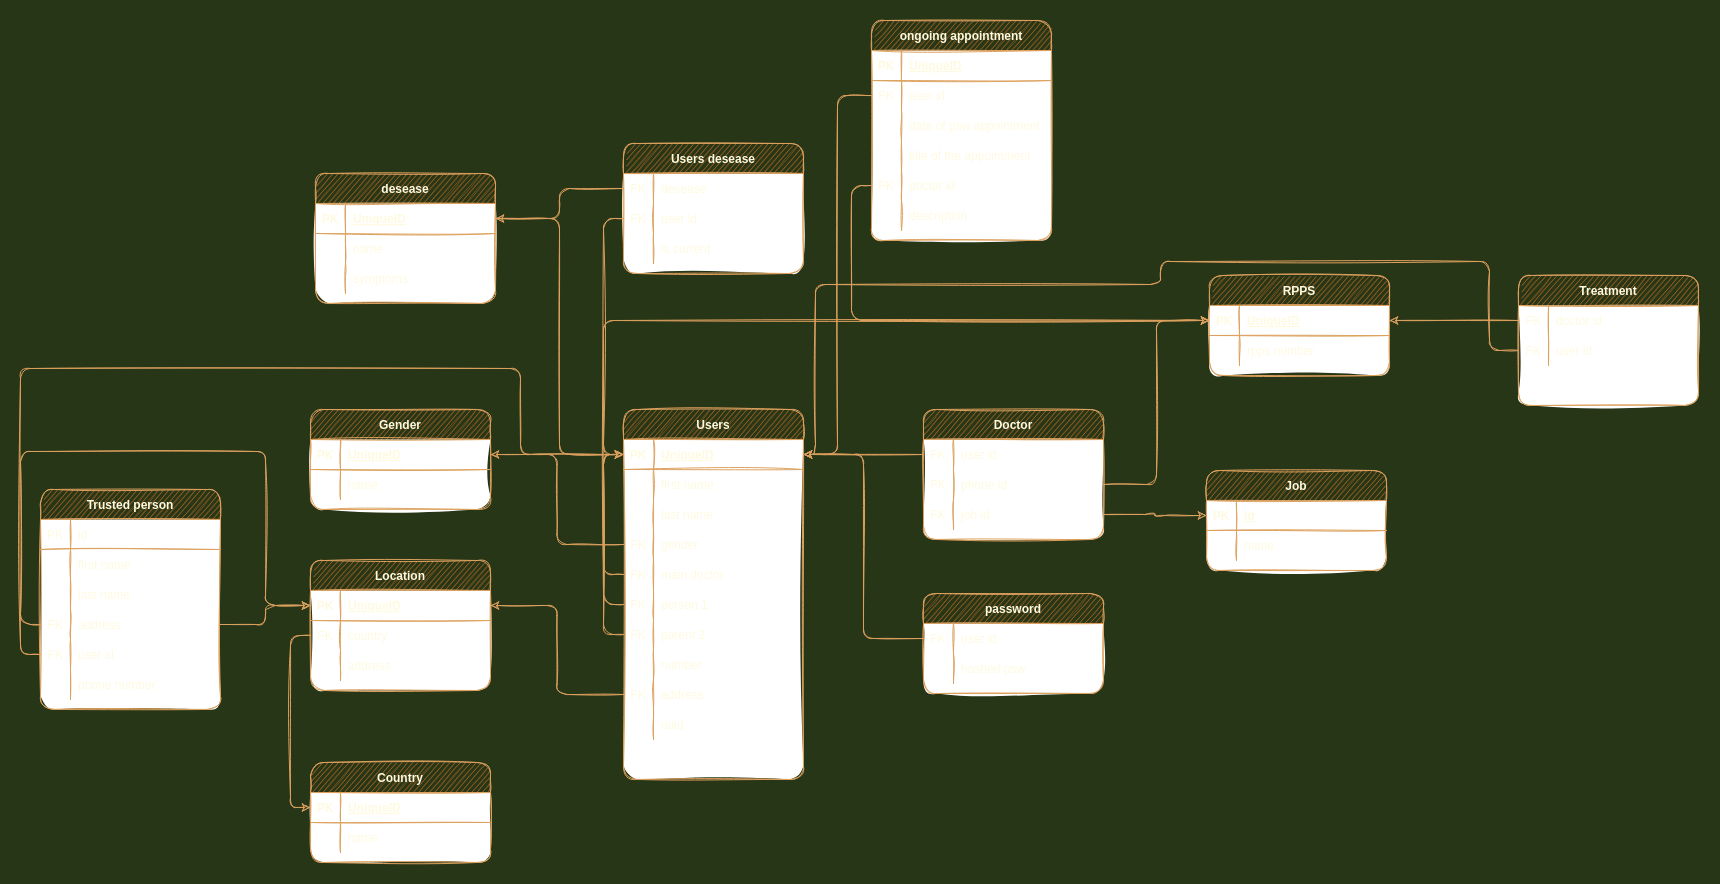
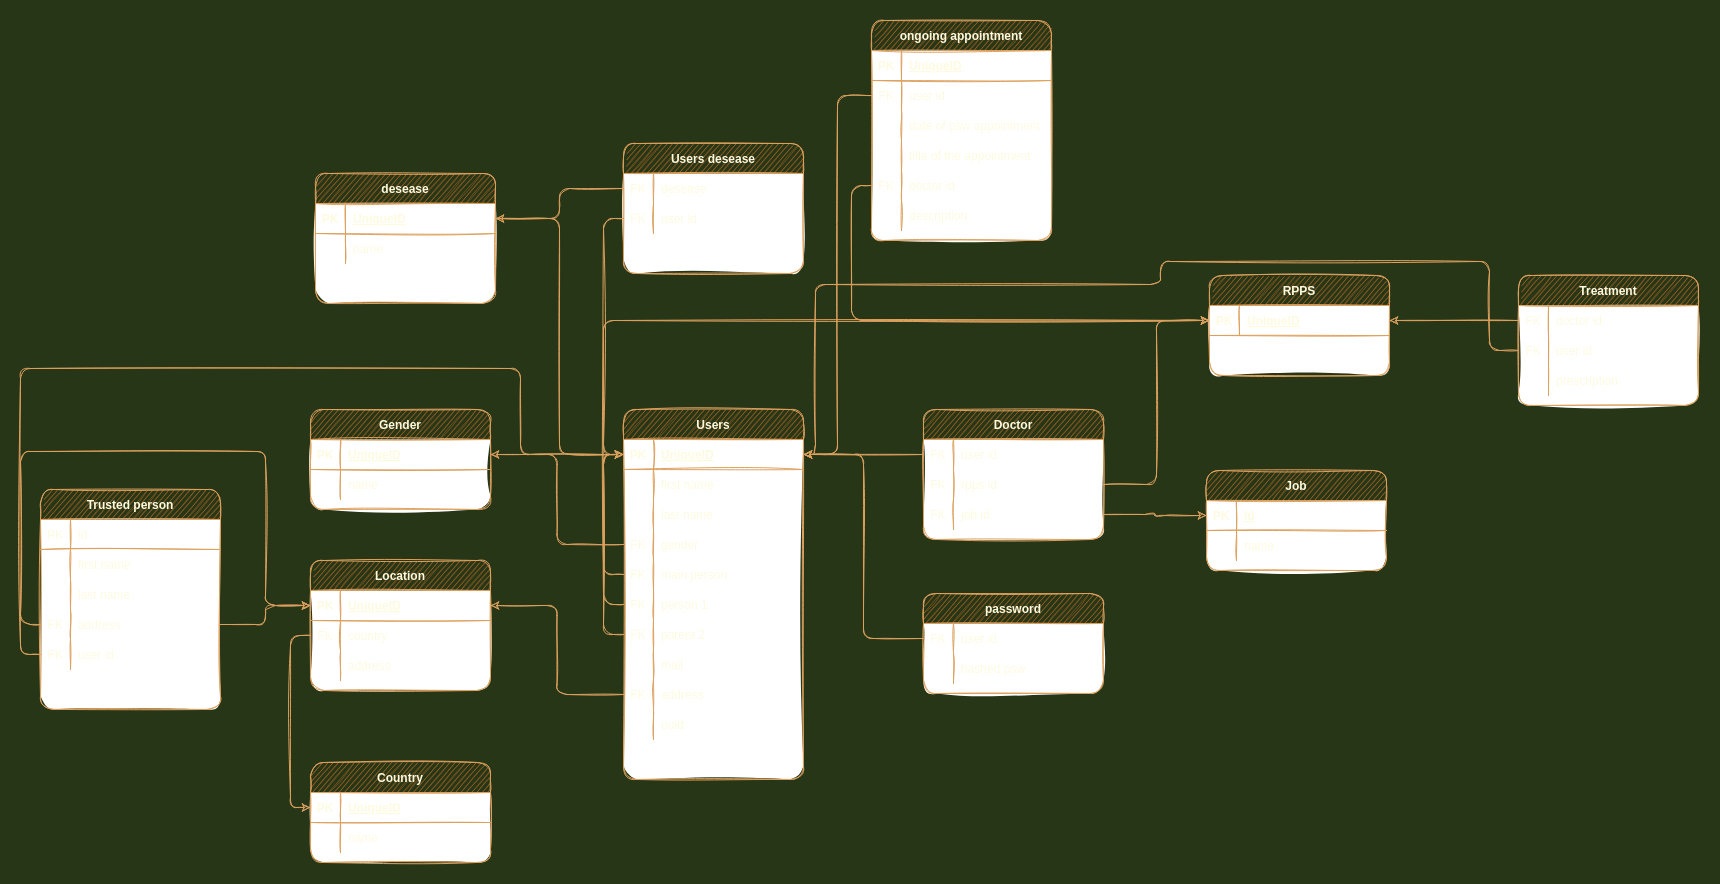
(729, 249) -> none
(421, 279) -> none
(1315, 351) -> none
none -> (1624, 381)
(985, 485) -> (981, 485)
(695, 575) -> (695, 575)
(681, 665) -> (671, 665)
(146, 685) -> none
